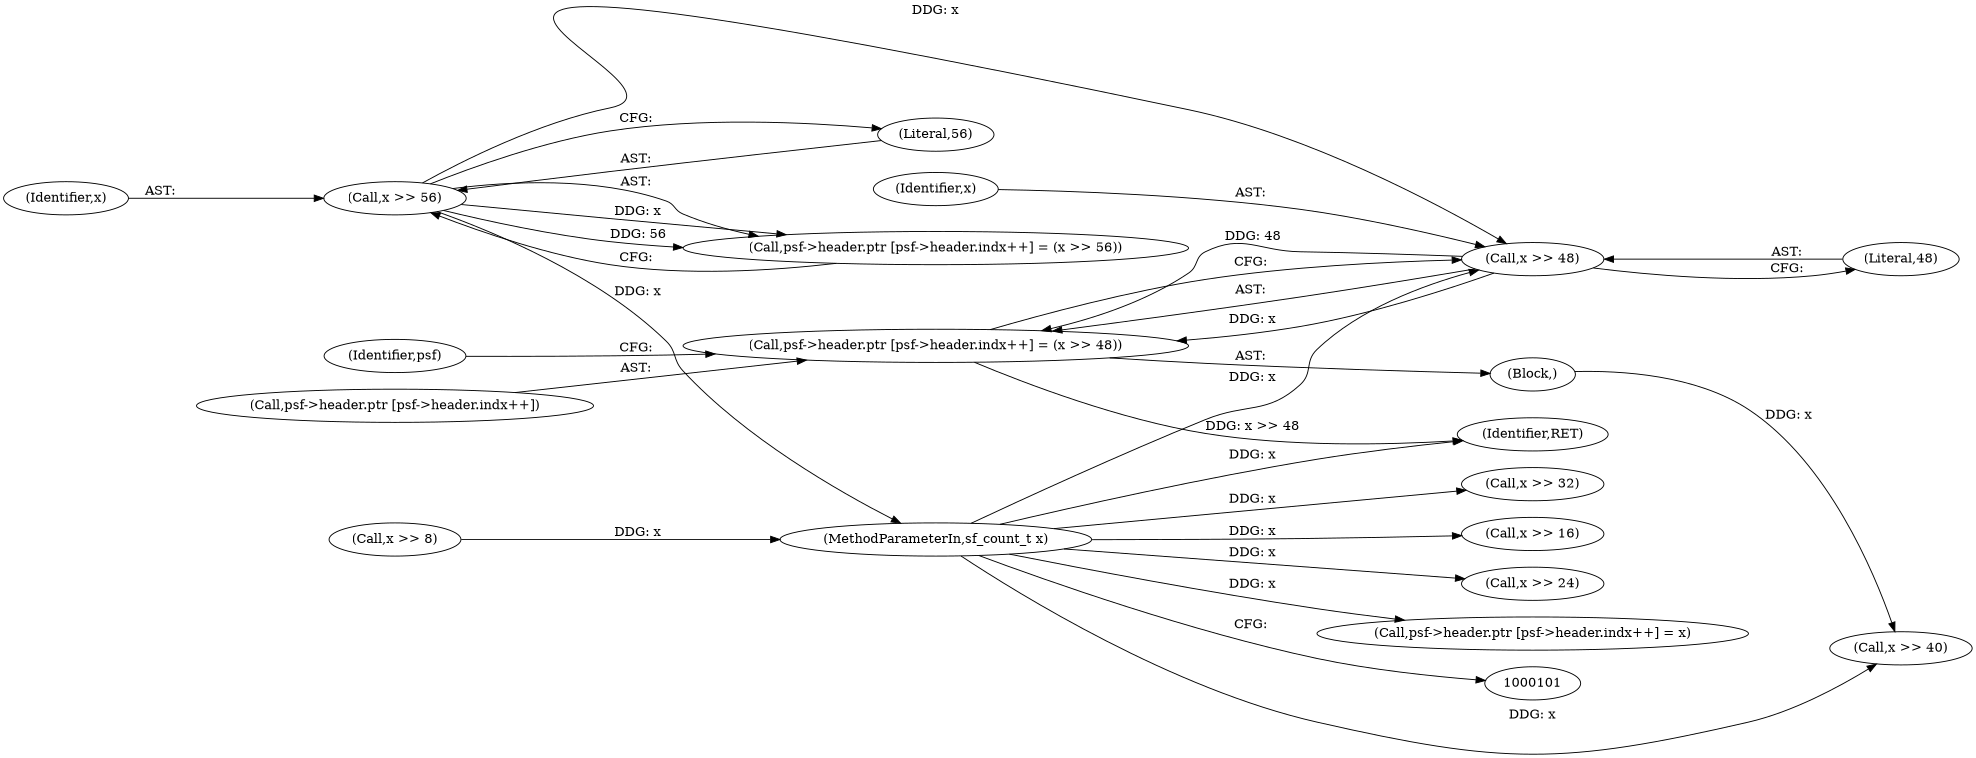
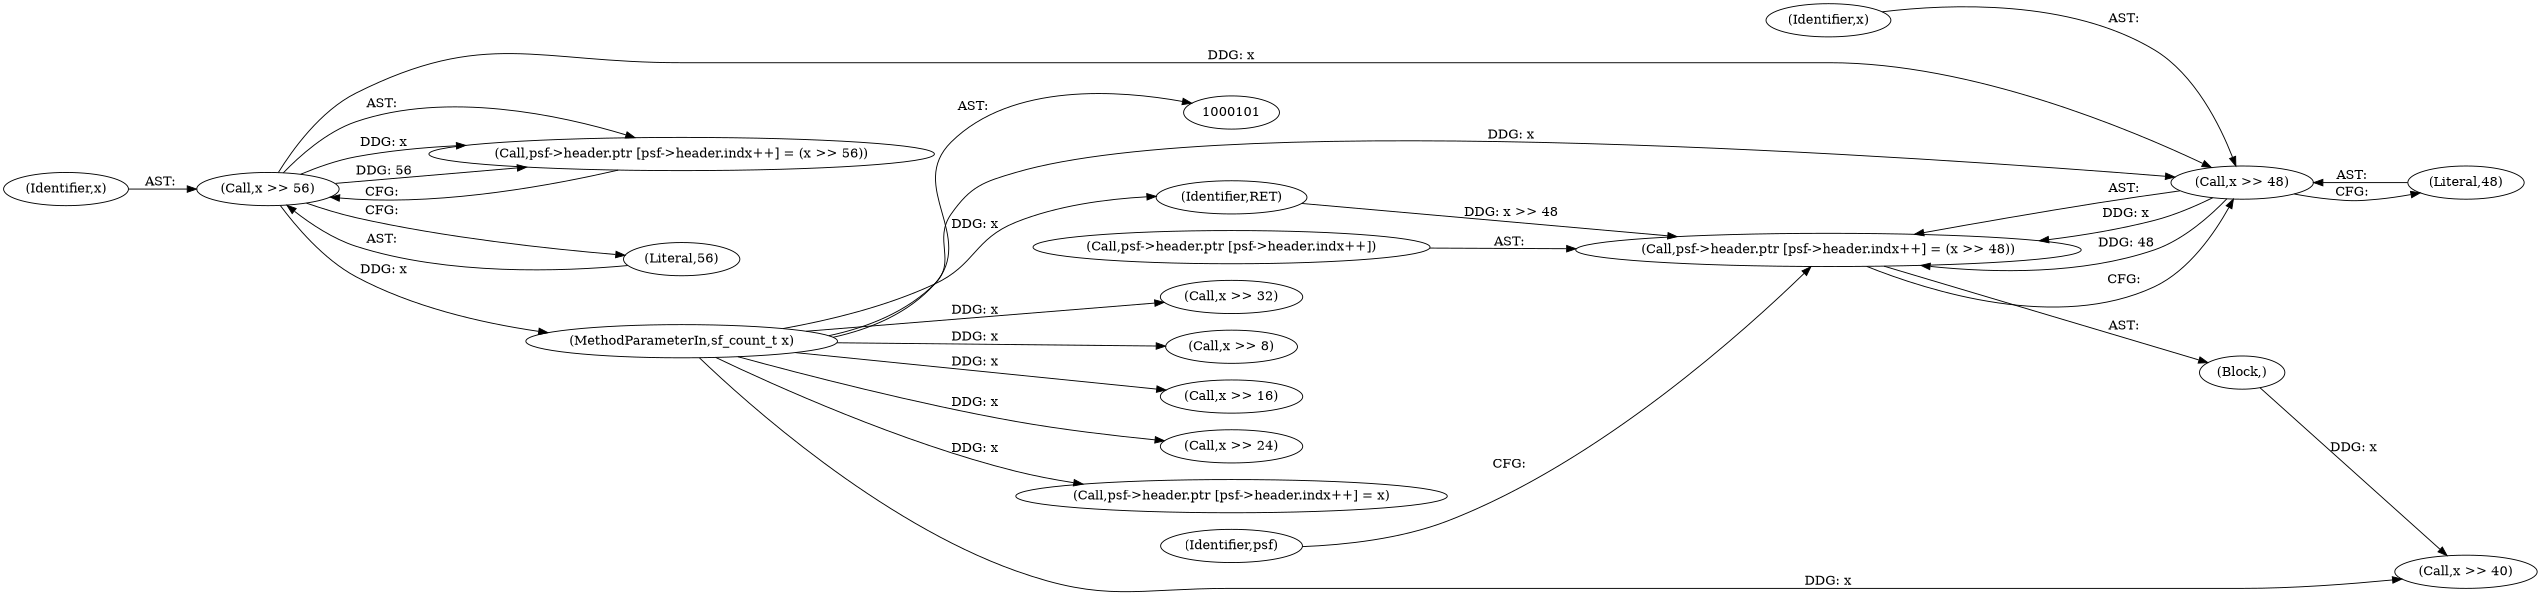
(1208, 434) -> (1485, 220)
(616, 540) -> (997, 344)
(1253, 625) -> (975, 107)
